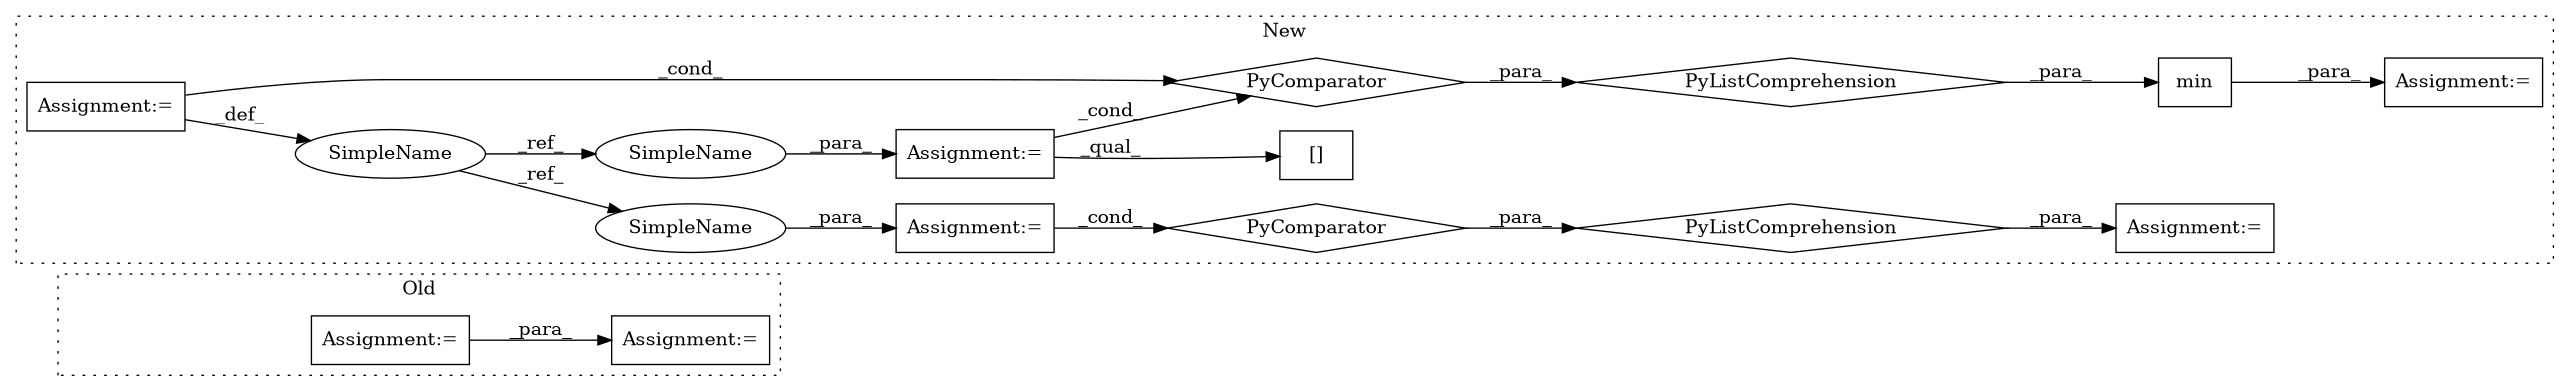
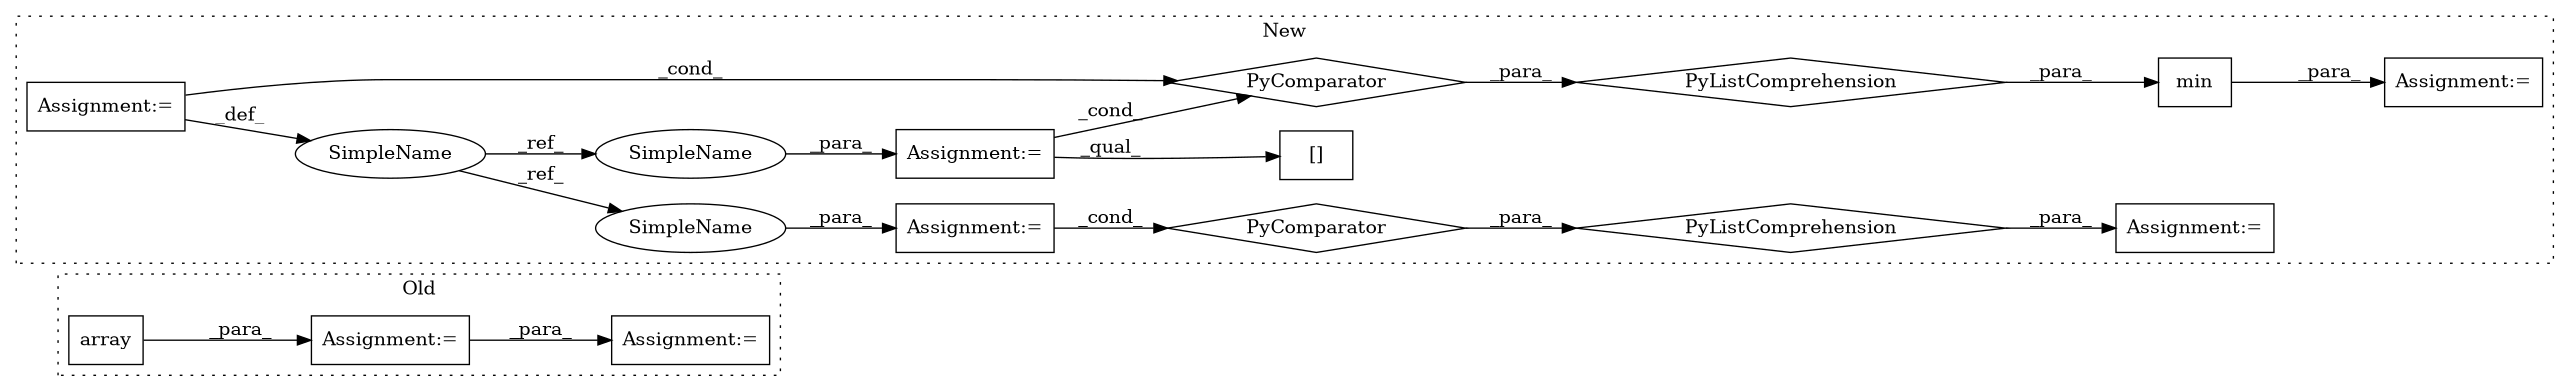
none -> (106, 340)
